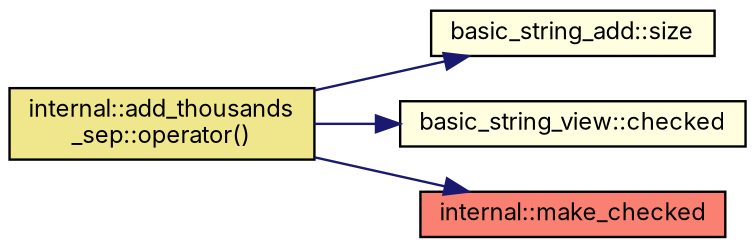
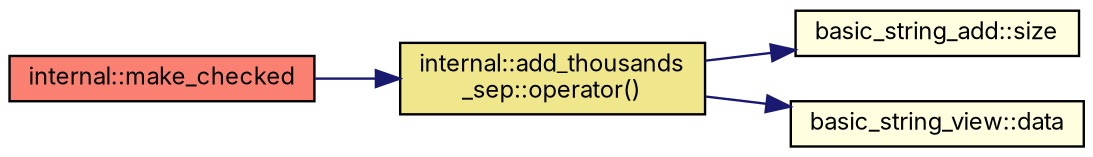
(573, 124) -> (937, 124)
(380, 172) -> (345, 79)
